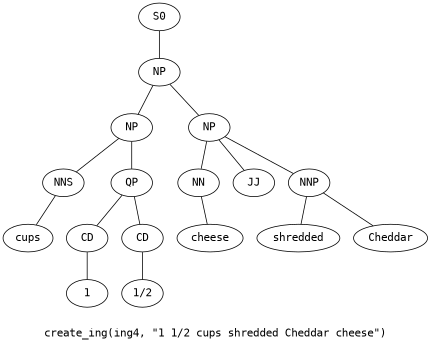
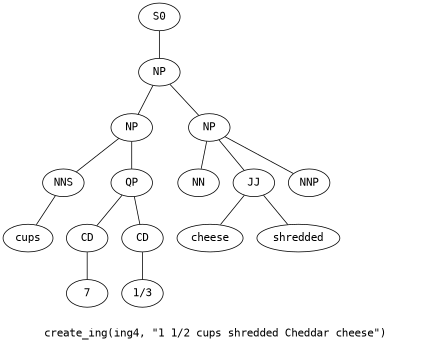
(204, 210) -> (232, 210)
(304, 210) -> (276, 210)
(391, 238) -> none
(87, 293) -> (87, 293)
(142, 293) -> (142, 293)
